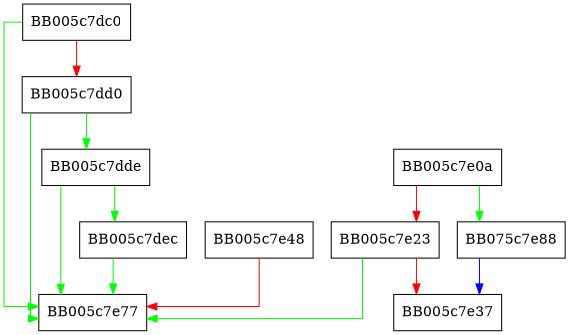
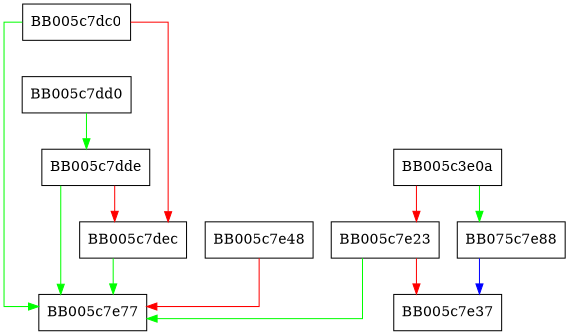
(77, 53) -> (168, 98)
(448, 167) -> (448, 167)
(115, 199) -> (115, 199)
(31, 216) -> none
